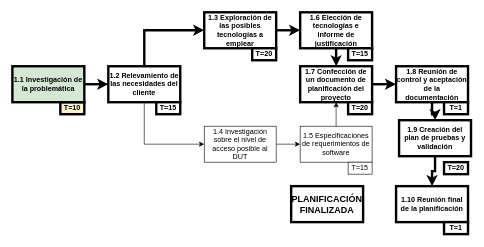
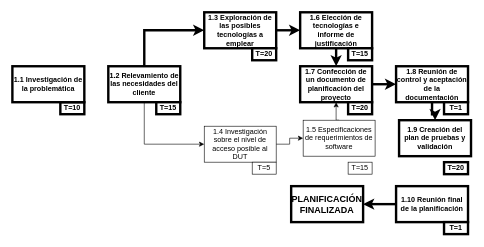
(48, 84) -> (48, 84)
(93, 84) -> none
(72, 108) -> (72, 108)
(336, 144) -> (339, 138)
none -> (264, 168)
(435, 168) -> none
none -> (384, 204)
